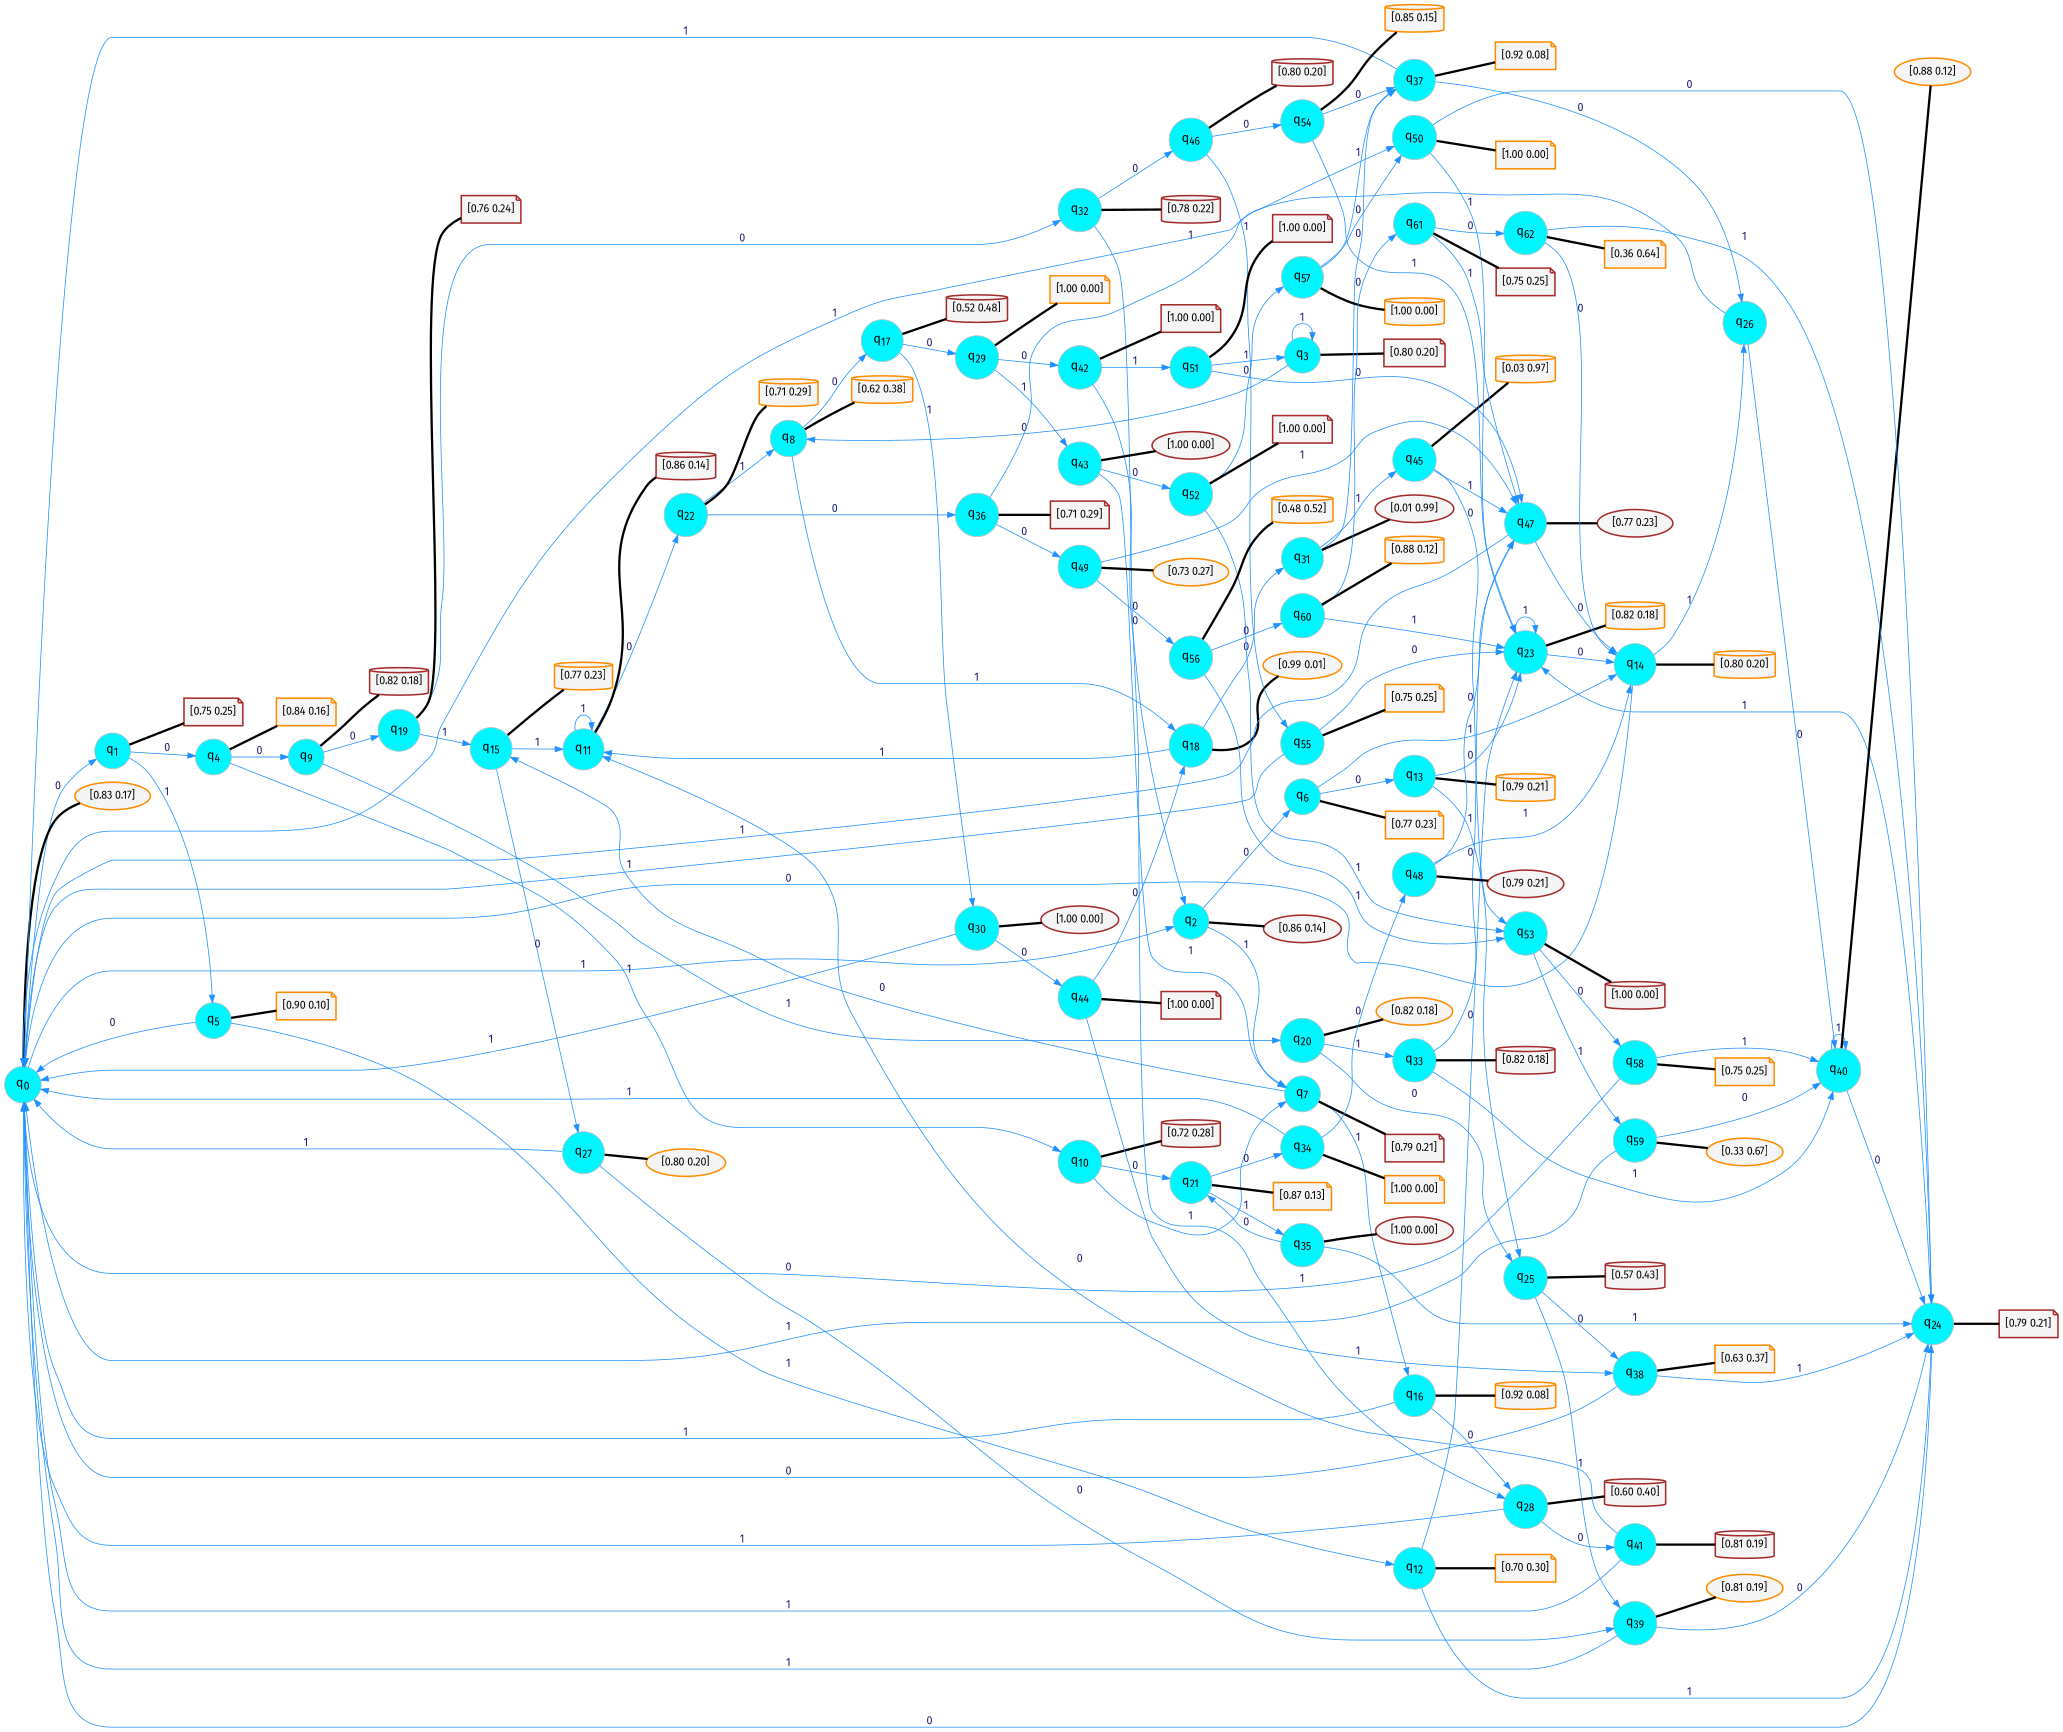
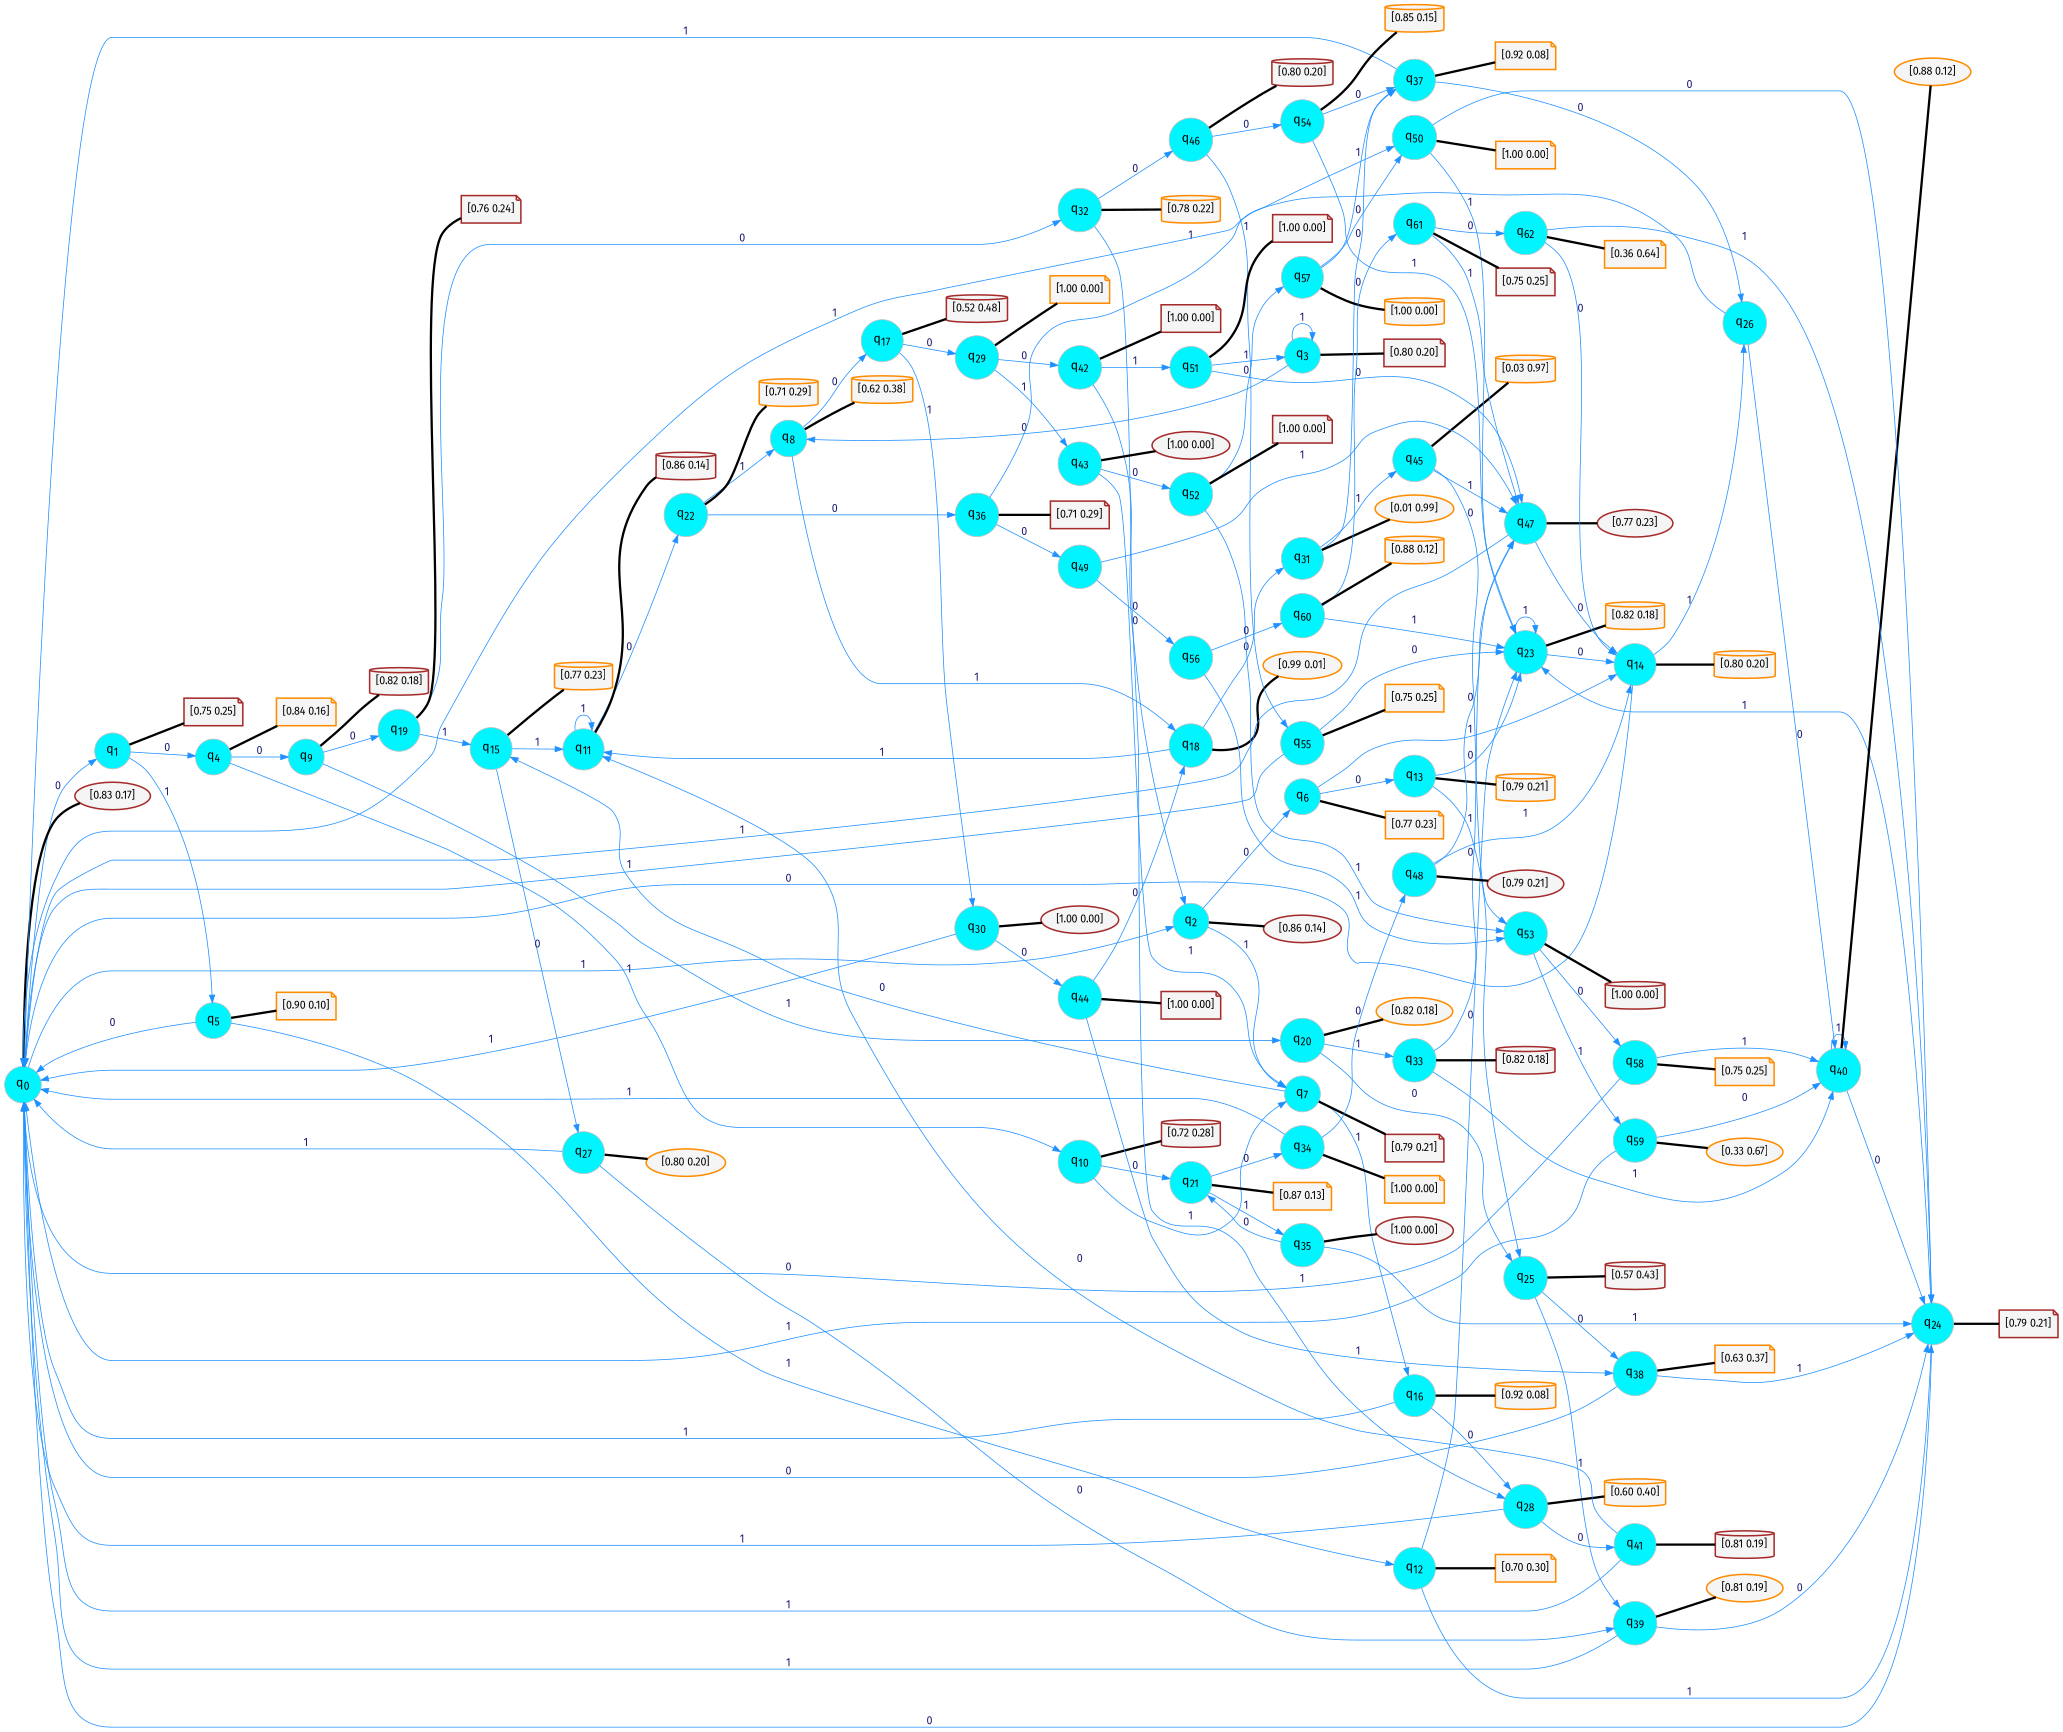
(1191, 209) -> (1191, 209)
(1414, 509) -> (1414, 509)
(1302, 510) -> none
(1191, 572) -> none
(113, 796) -> (113, 796)
(1635, 1493) -> (1635, 1493)
